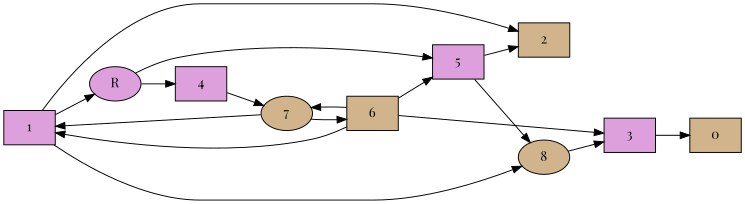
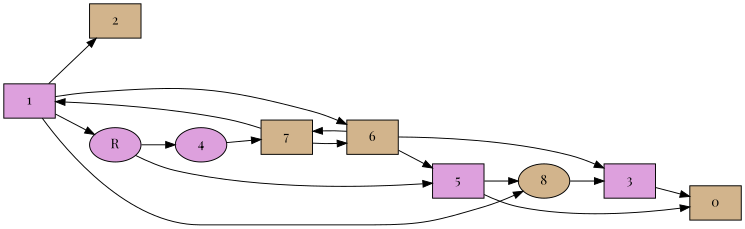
(497, 52) -> (581, 214)
(201, 84) -> (201, 145)
(287, 113) -> (287, 137)
(207, 148) -> (198, 89)
